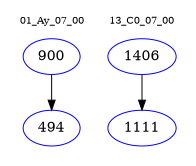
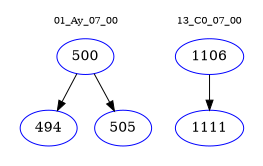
(52, 57) -> (85, 57)
(142, 57) -> (210, 57)
none -> (123, 128)
